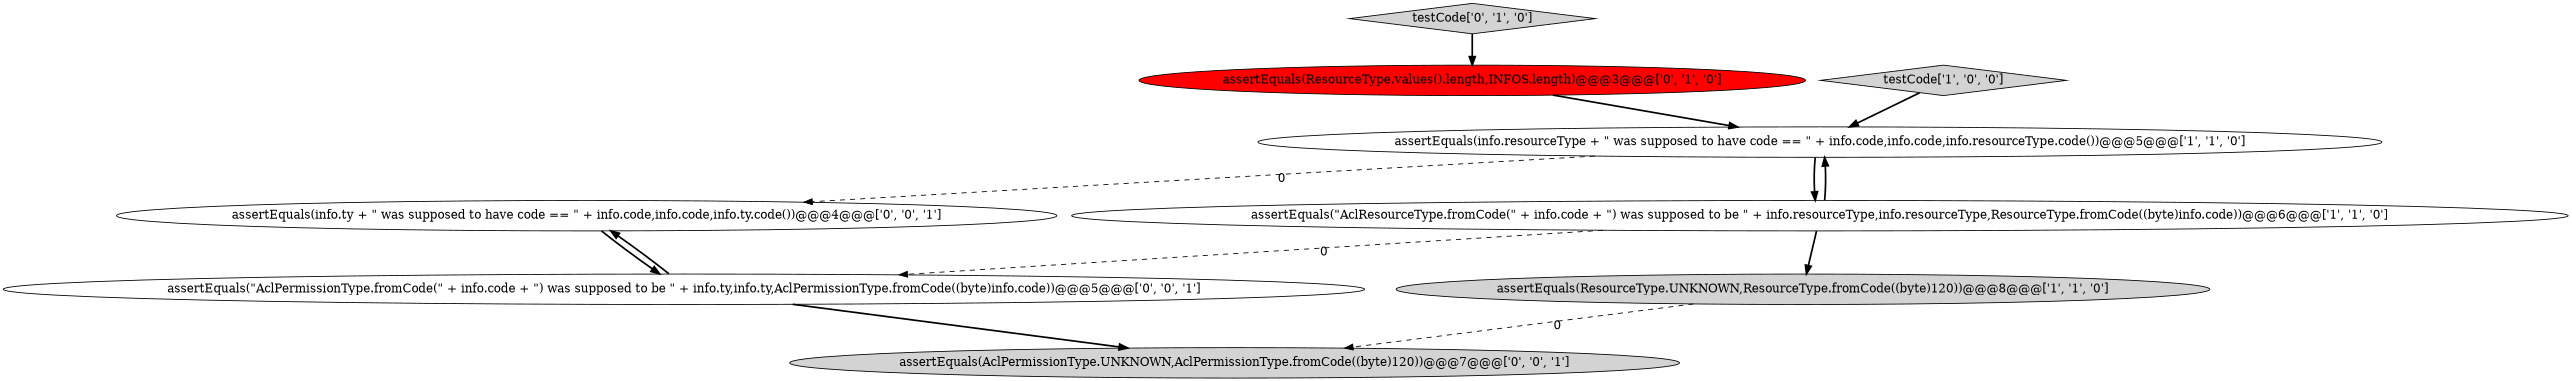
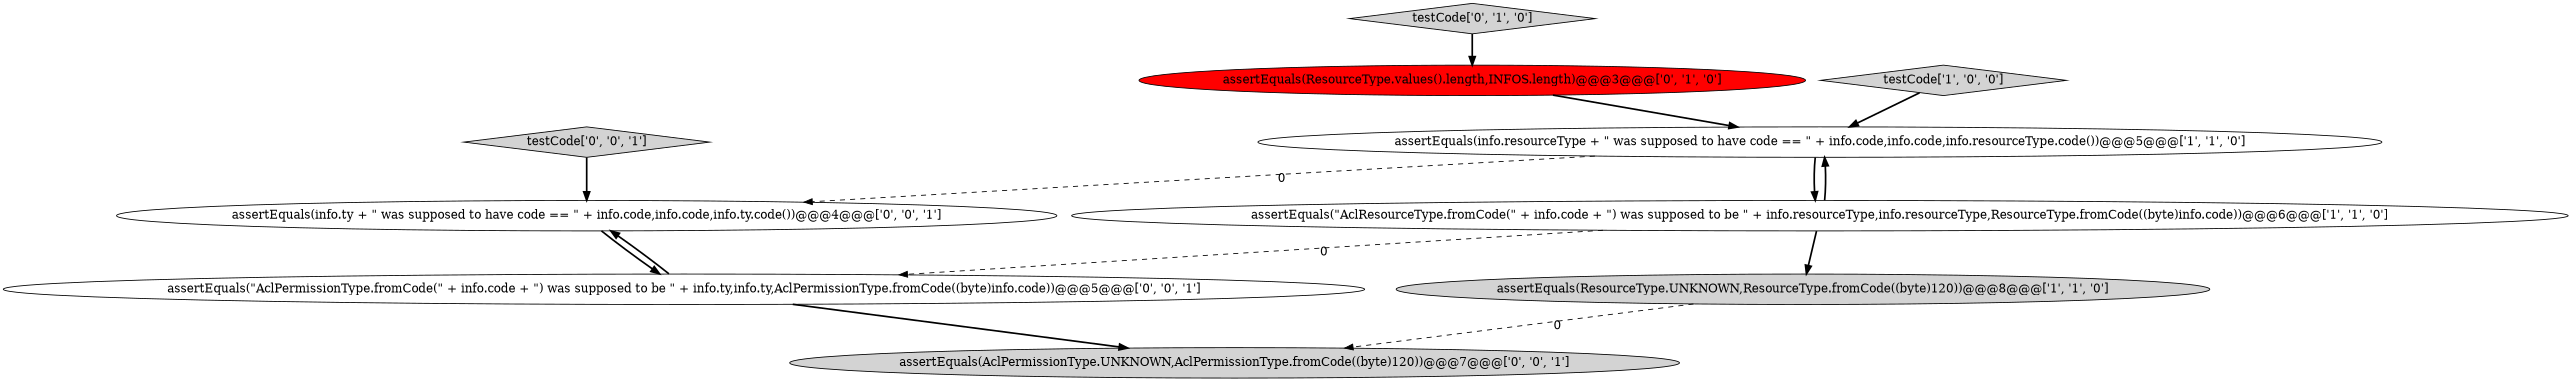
none -> (587, 142)
